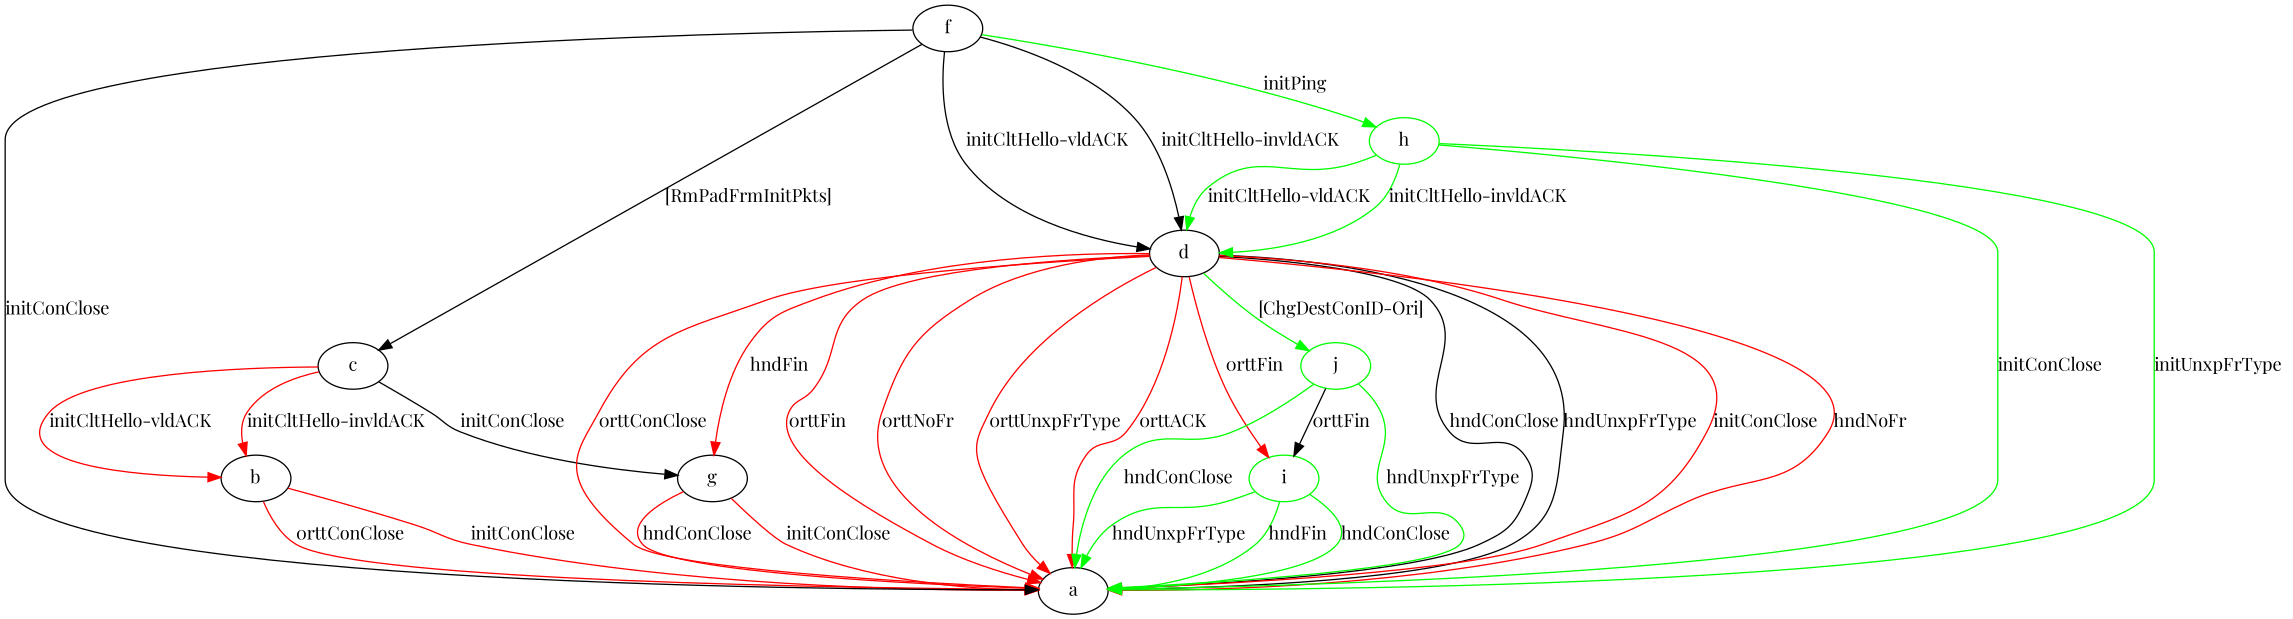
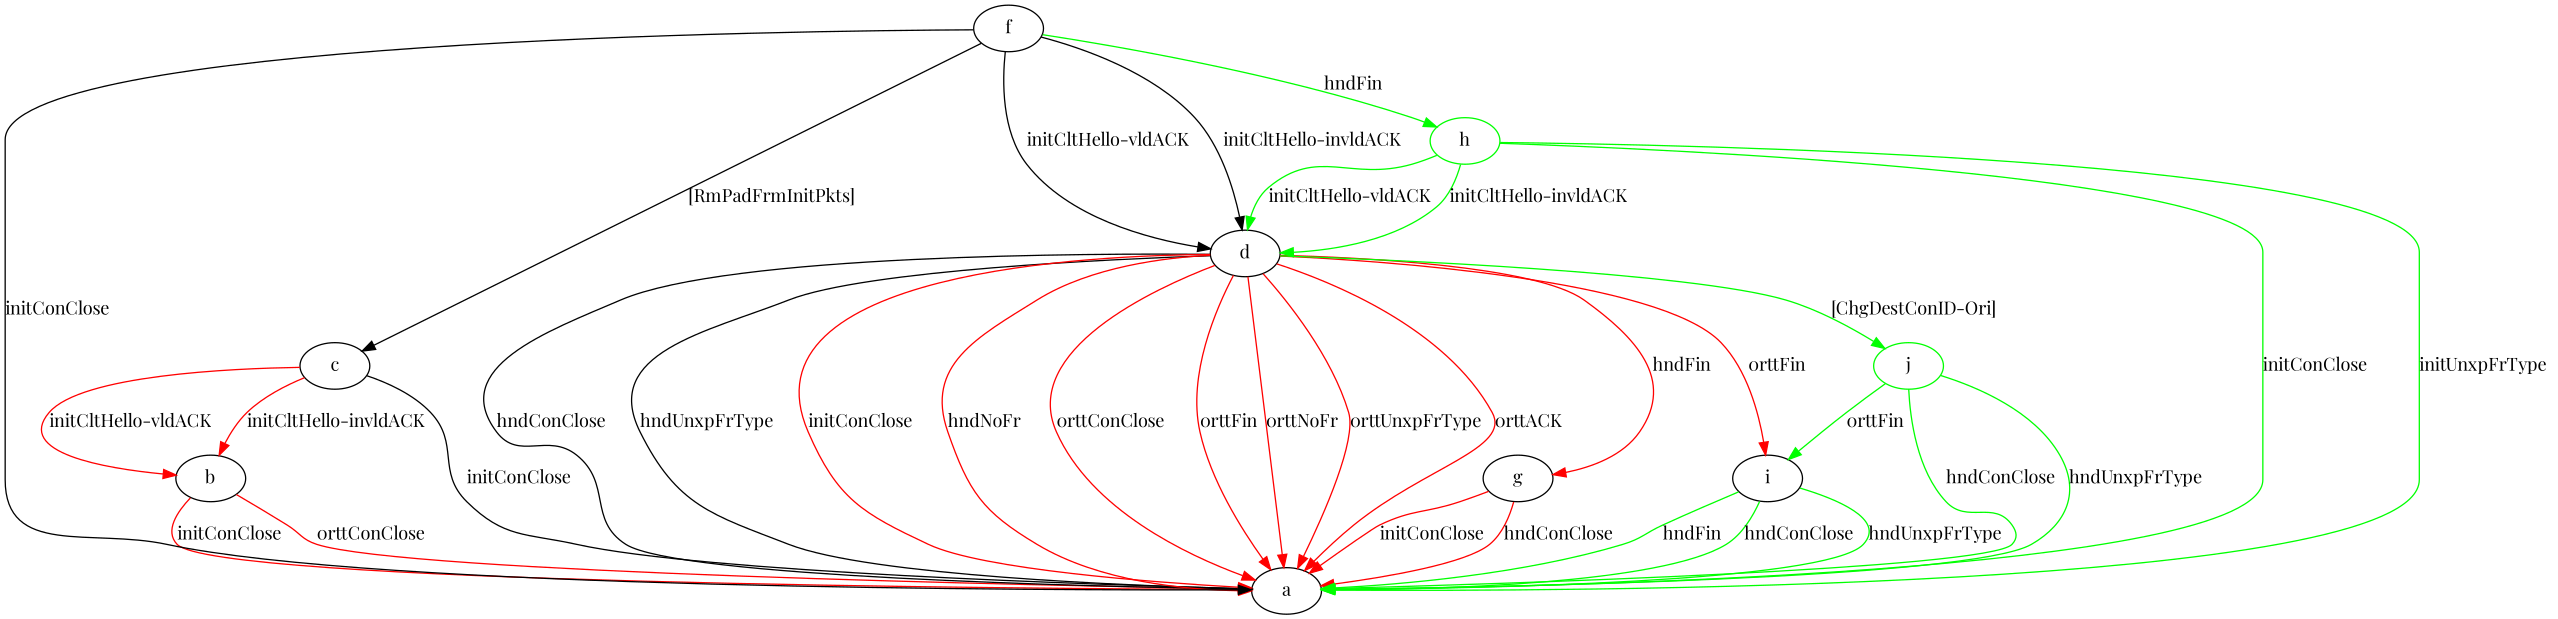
(1298, 85) -> (1356, 85)
(1313, 416) -> (1841, 416)
(514, 449) -> (618, 551)
(1284, 478) -> (1768, 478)
